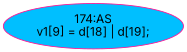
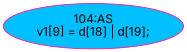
(93, 26) -> (93, 26)
